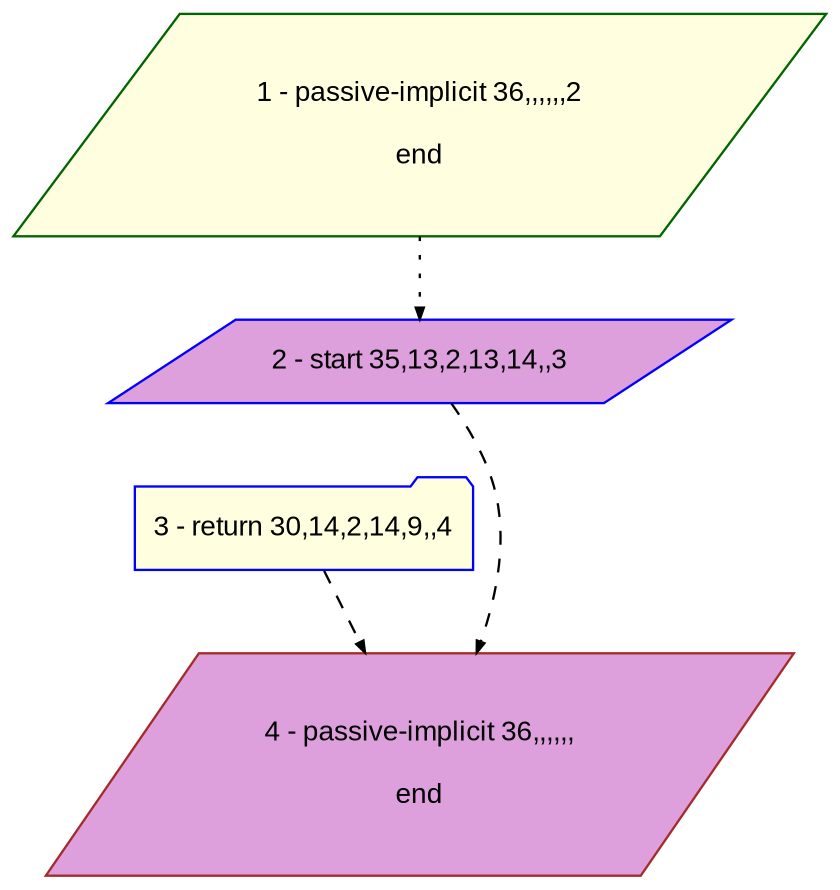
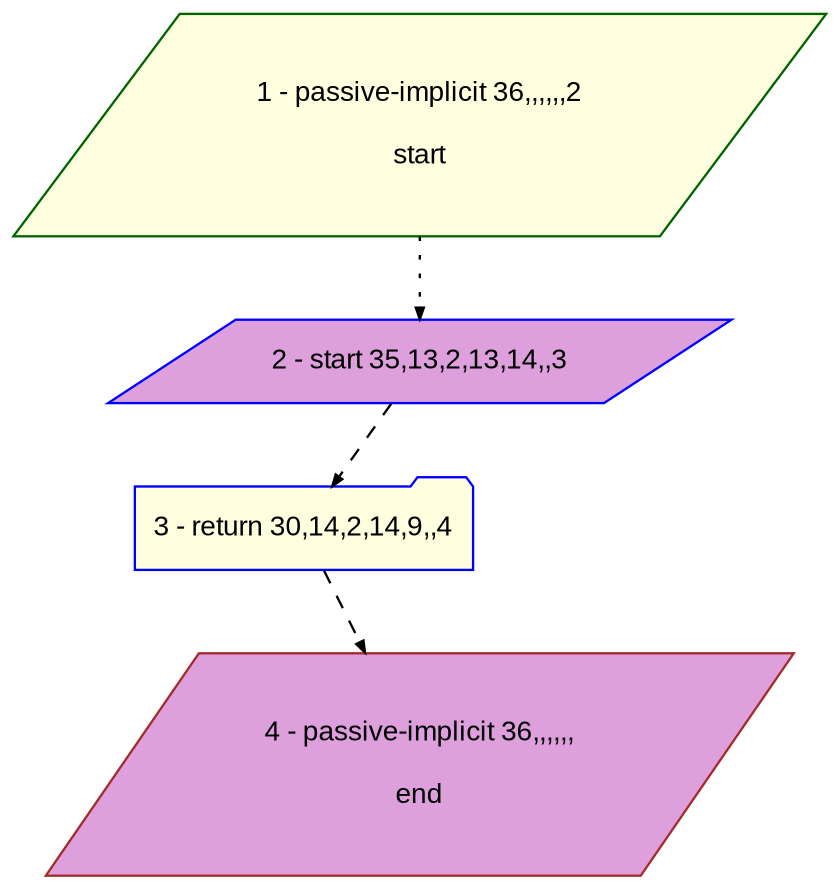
(420, 125) -> (420, 125)
(499, 518) -> (365, 440)
